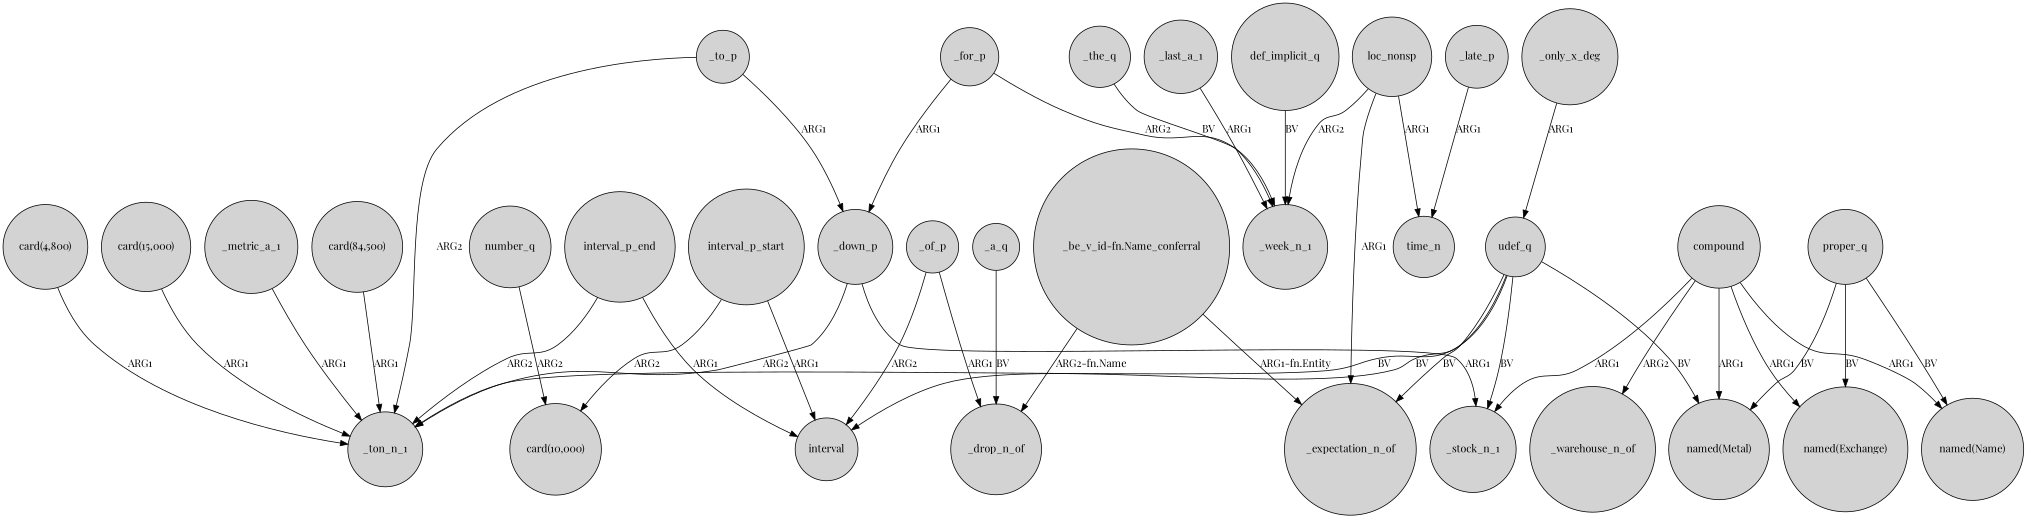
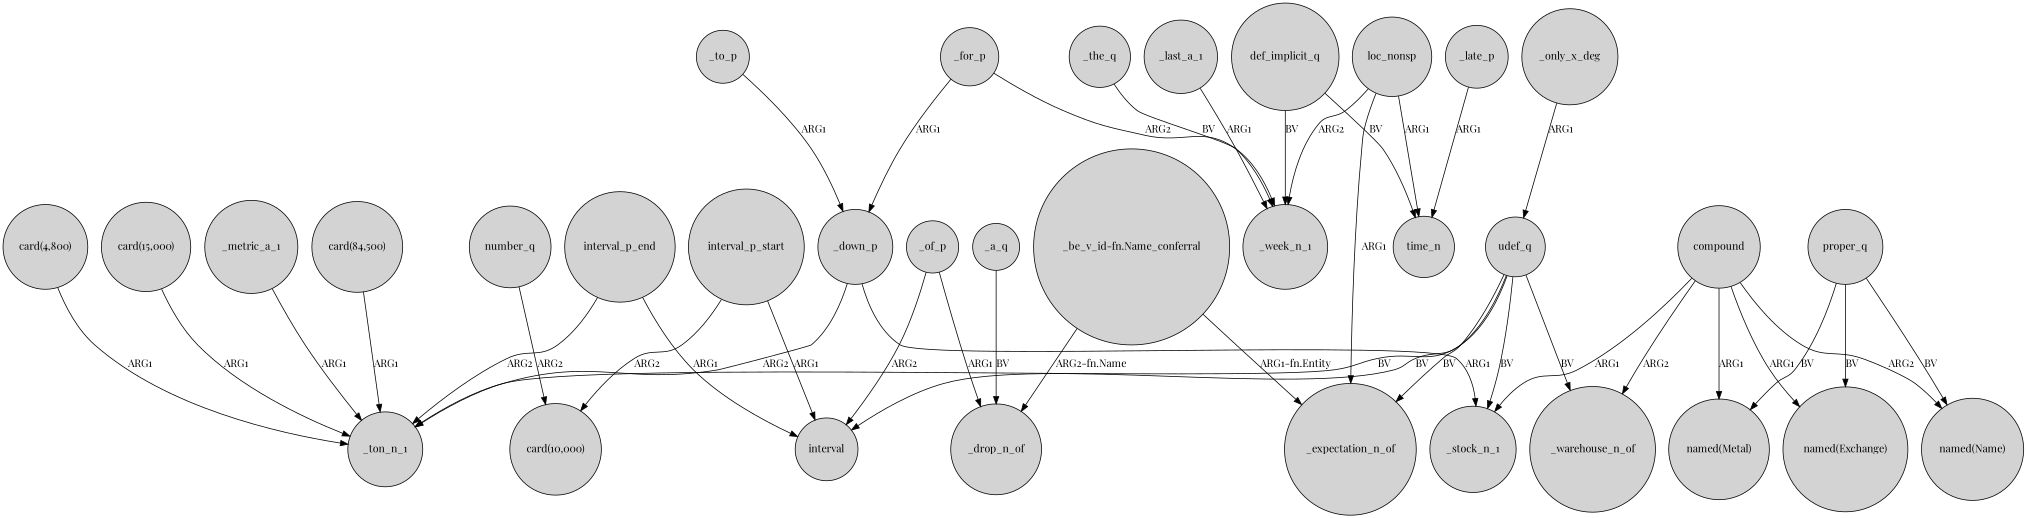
(444, 142) -> none
none -> (1379, 144)
(1627, 319) -> (1547, 329)
(1901, 364) -> (1901, 364)
